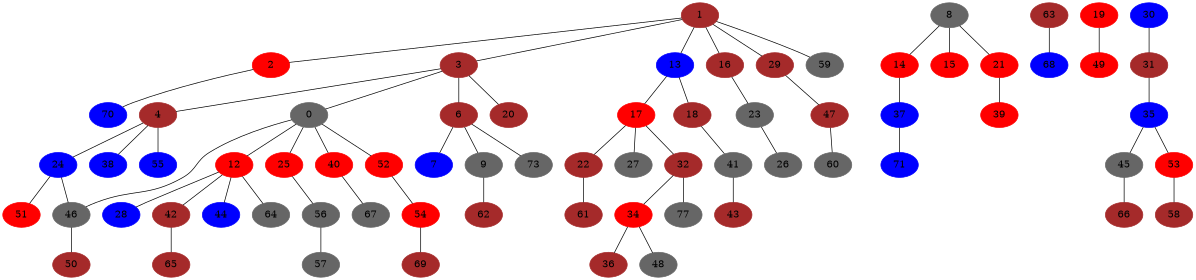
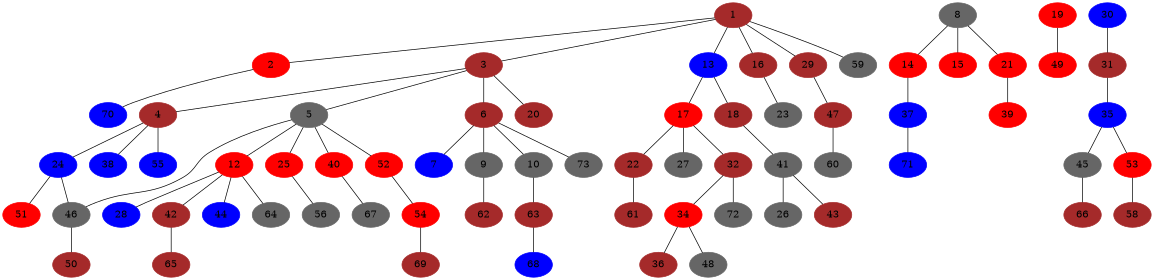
(309, 115) -> (309, 115)
(769, 140) -> (783, 190)
none -> (534, 165)
(683, 215) -> (733, 215)
(321, 265) -> none
